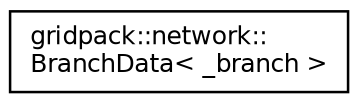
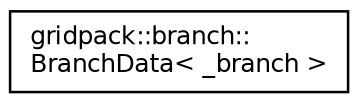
(179, 52) -> (179, 52)
